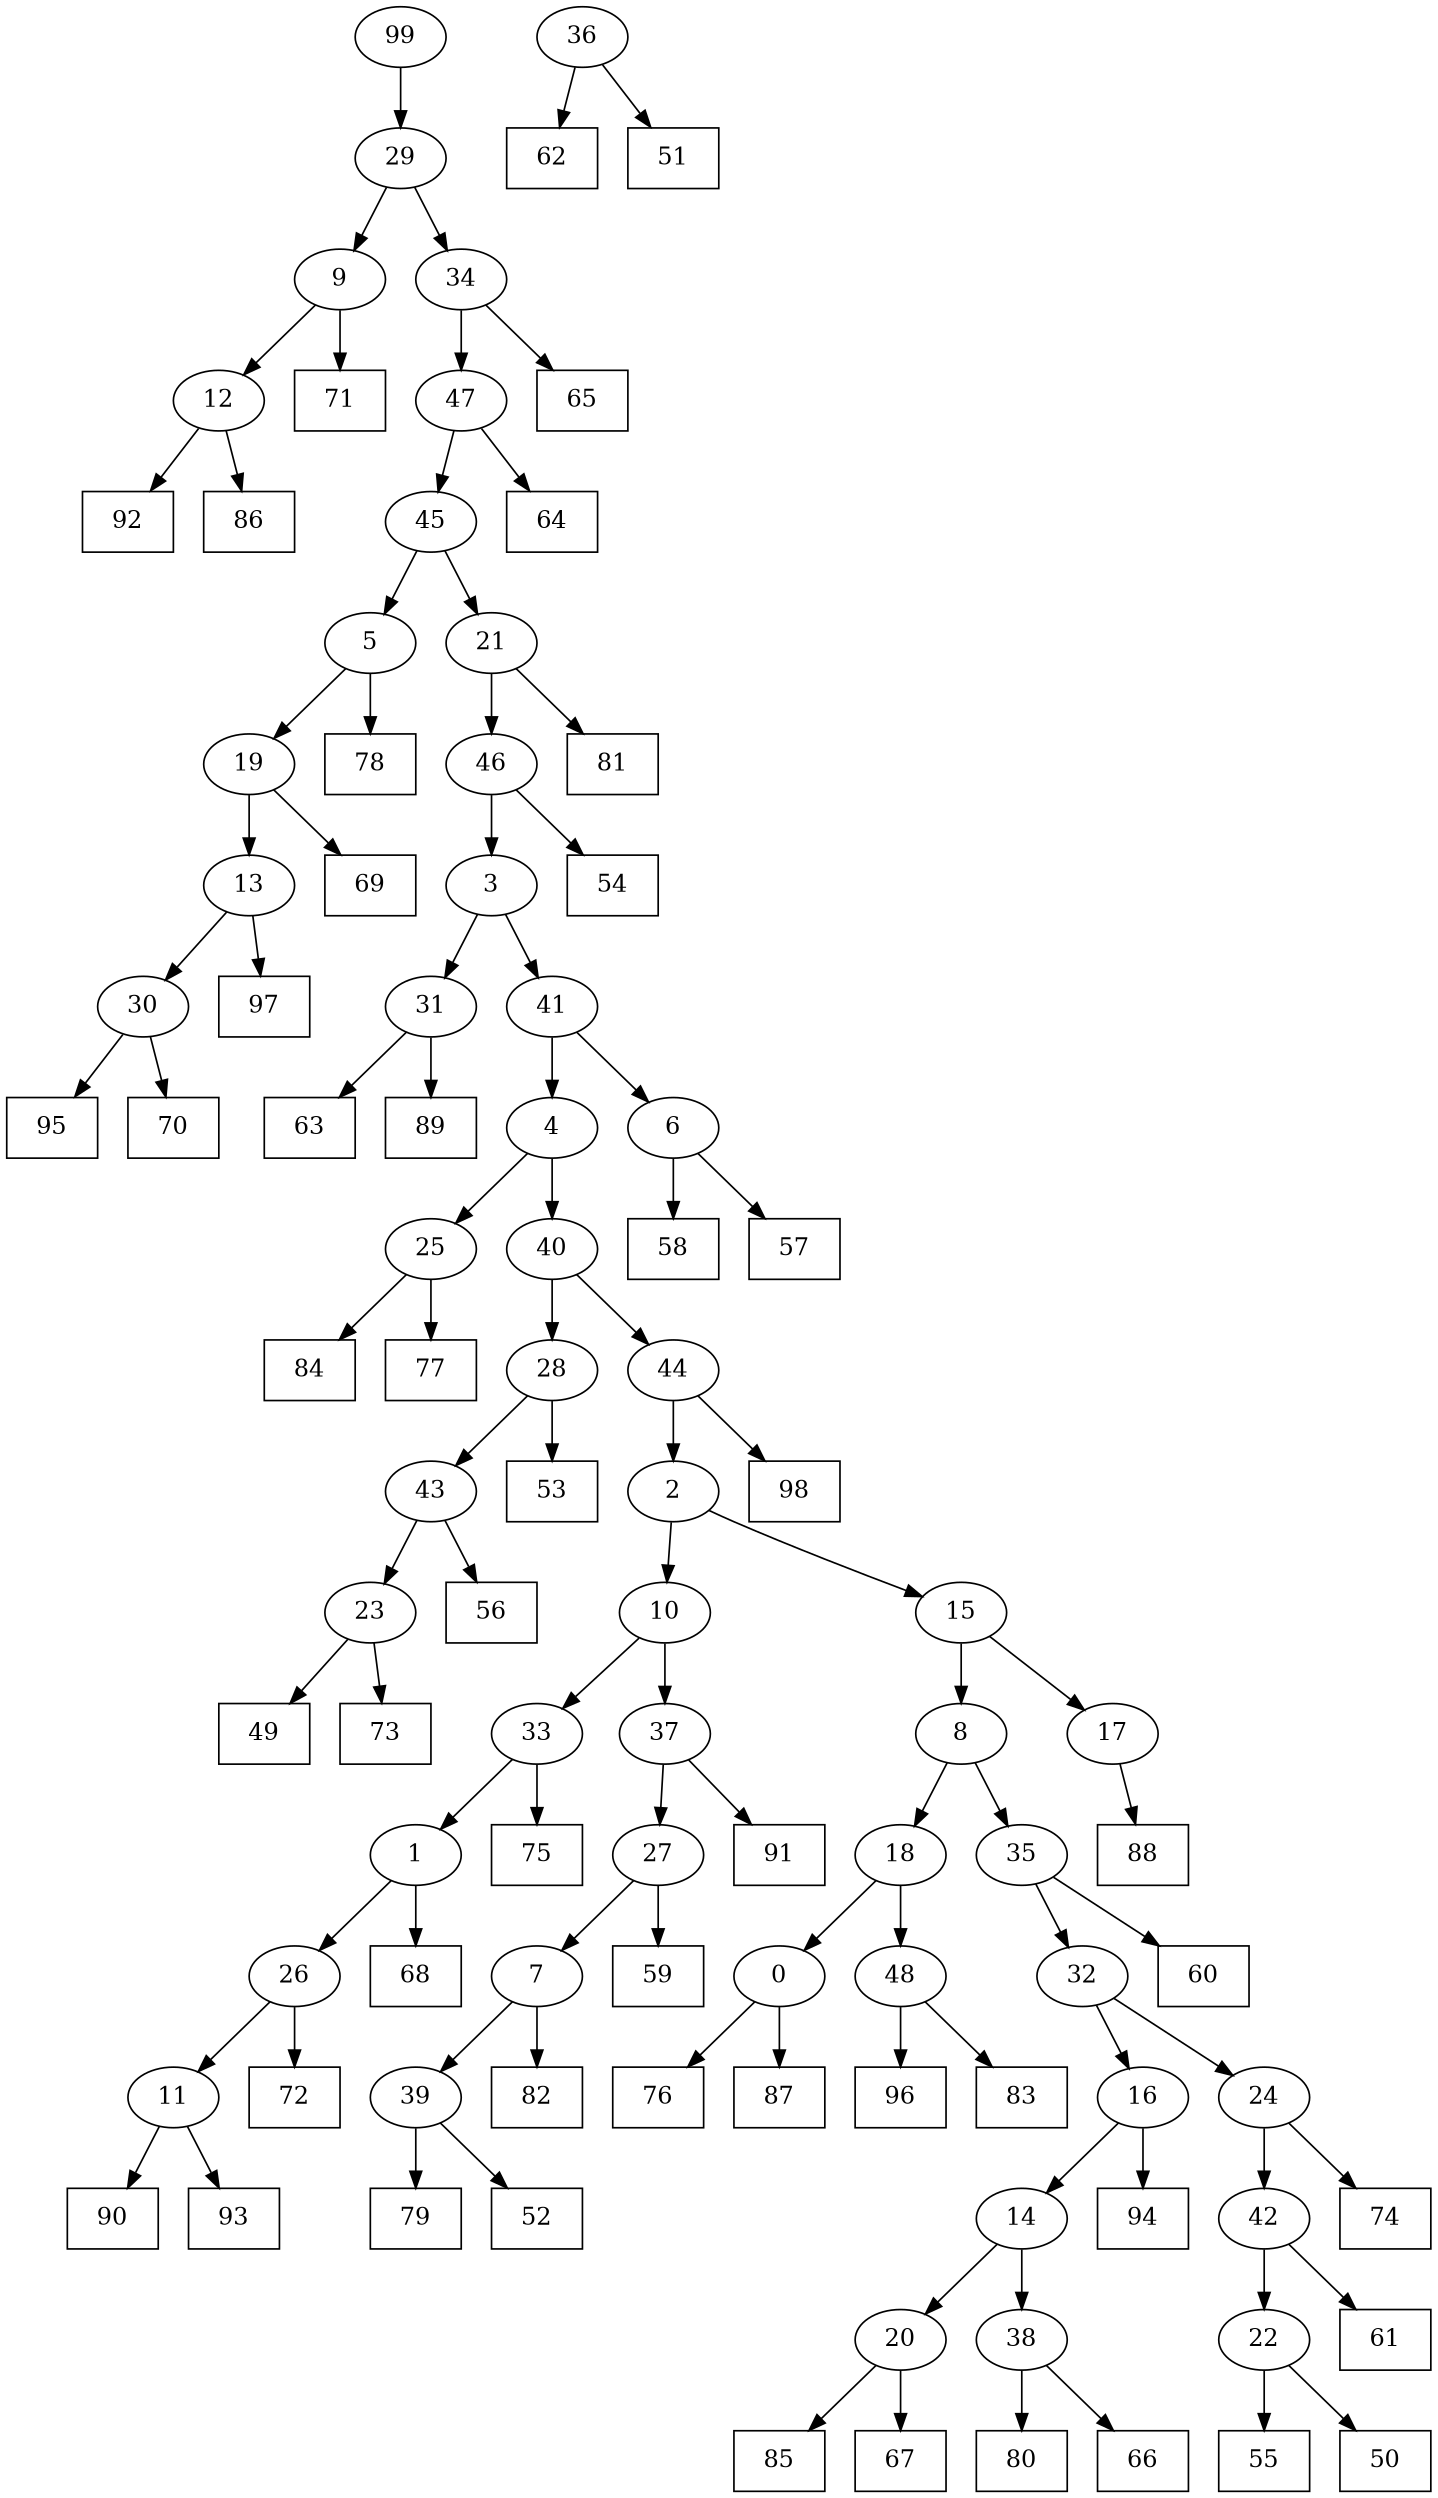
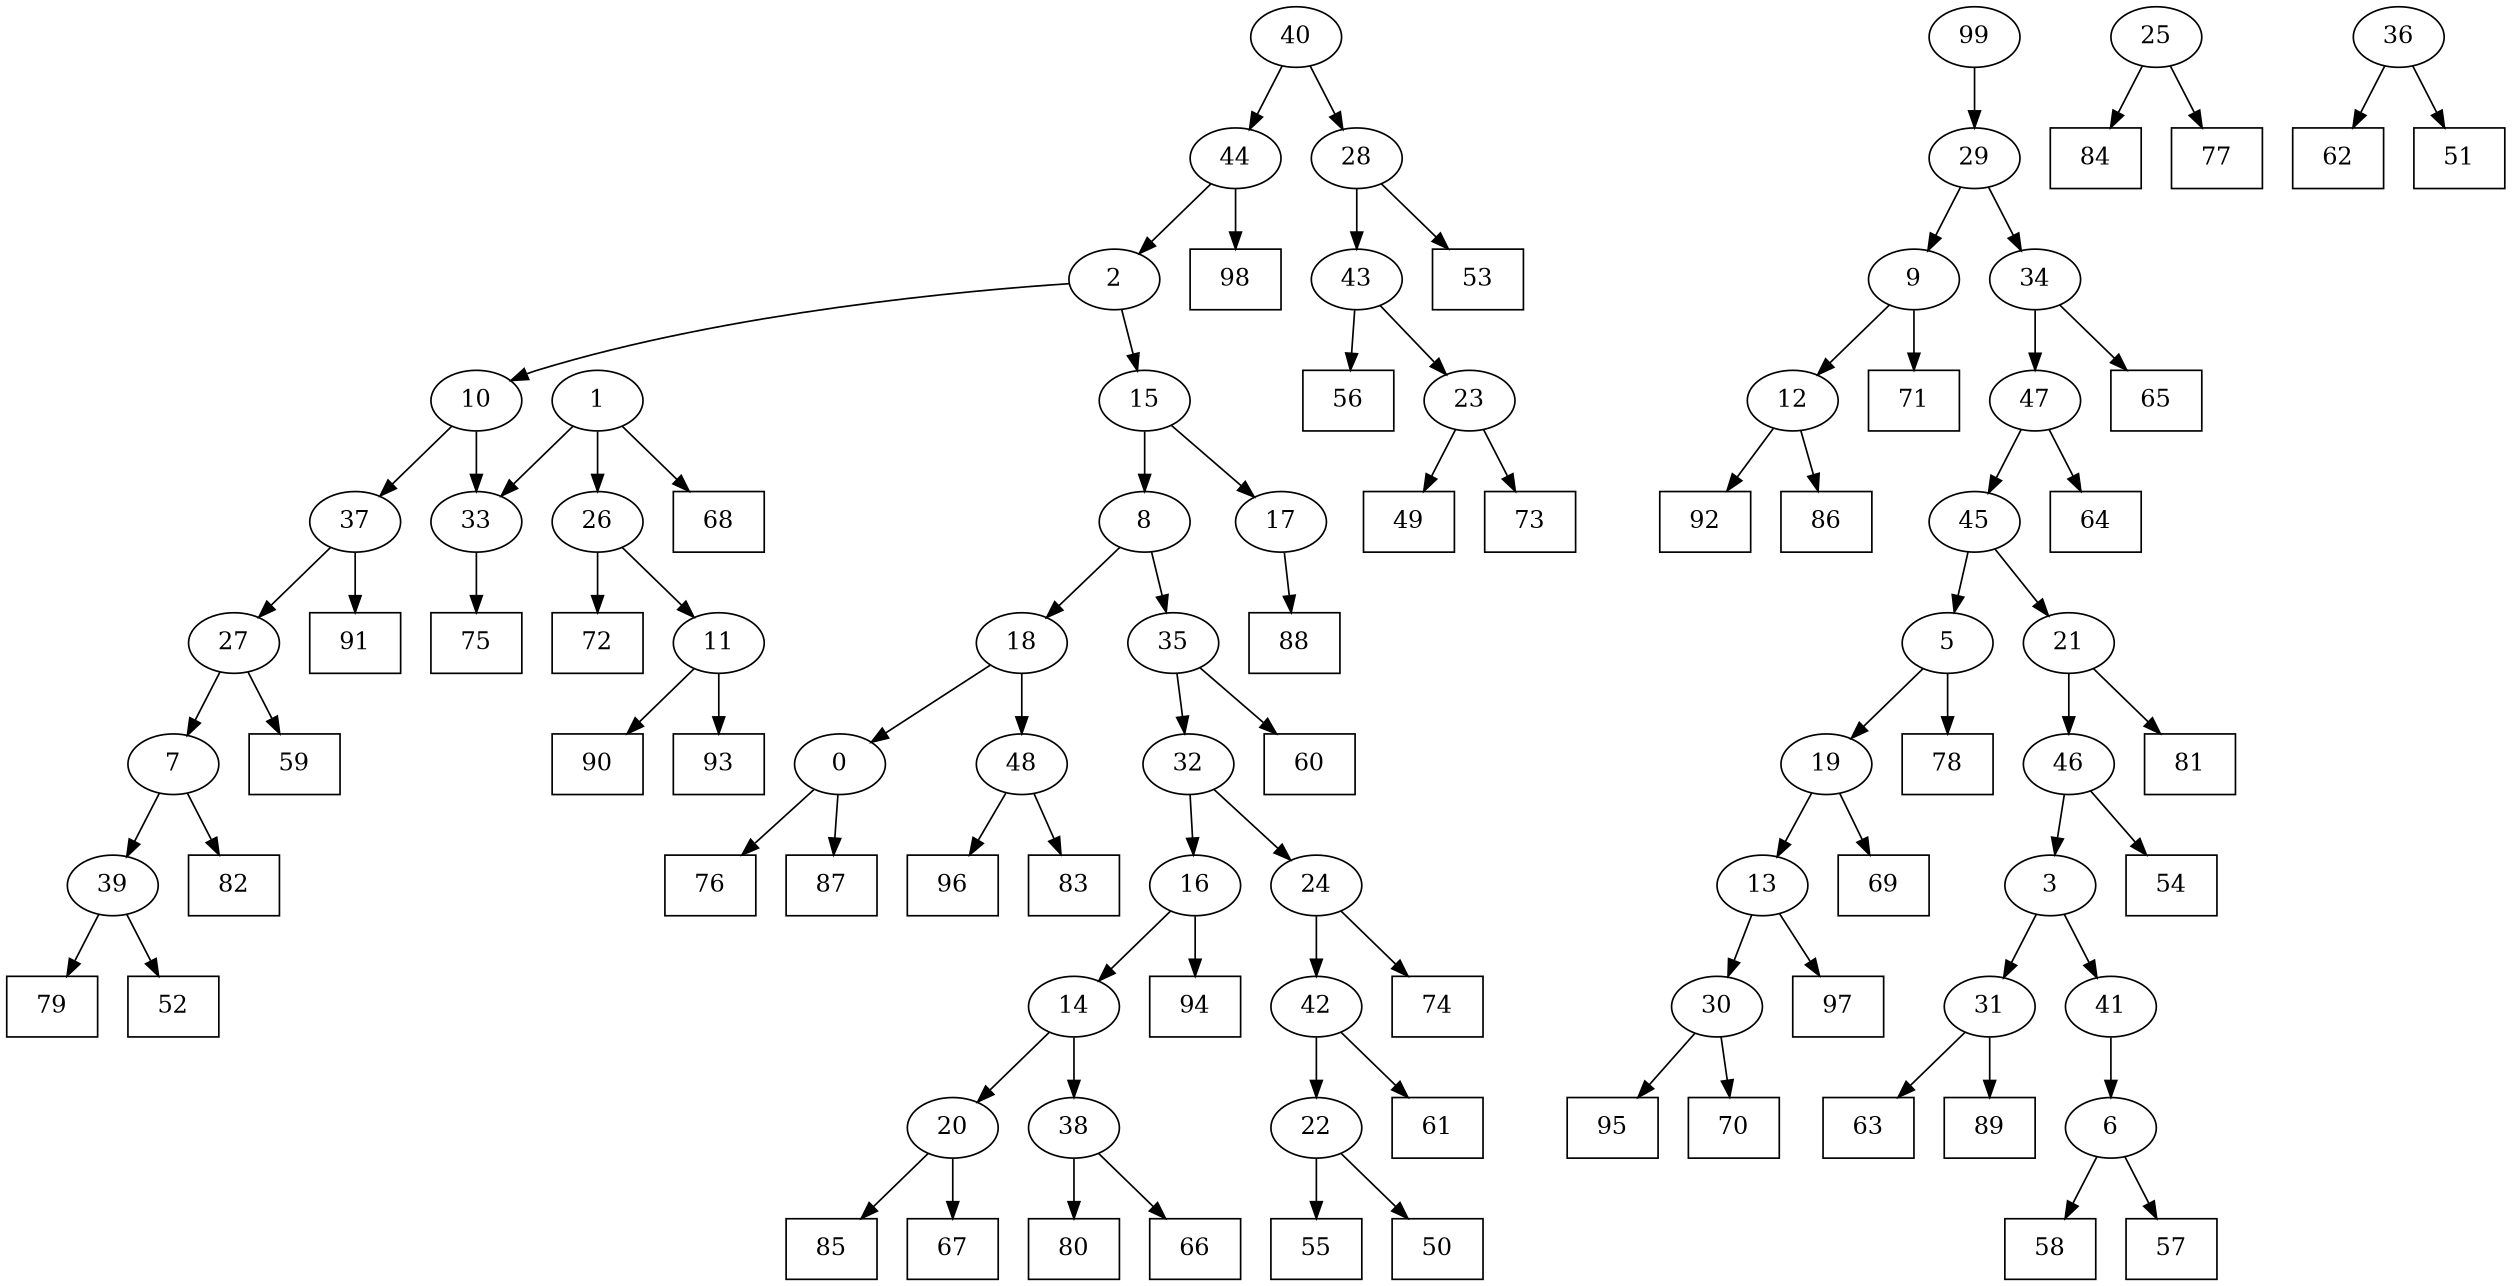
(552, 1128) -> none
(483, 1788) -> (543, 455)
